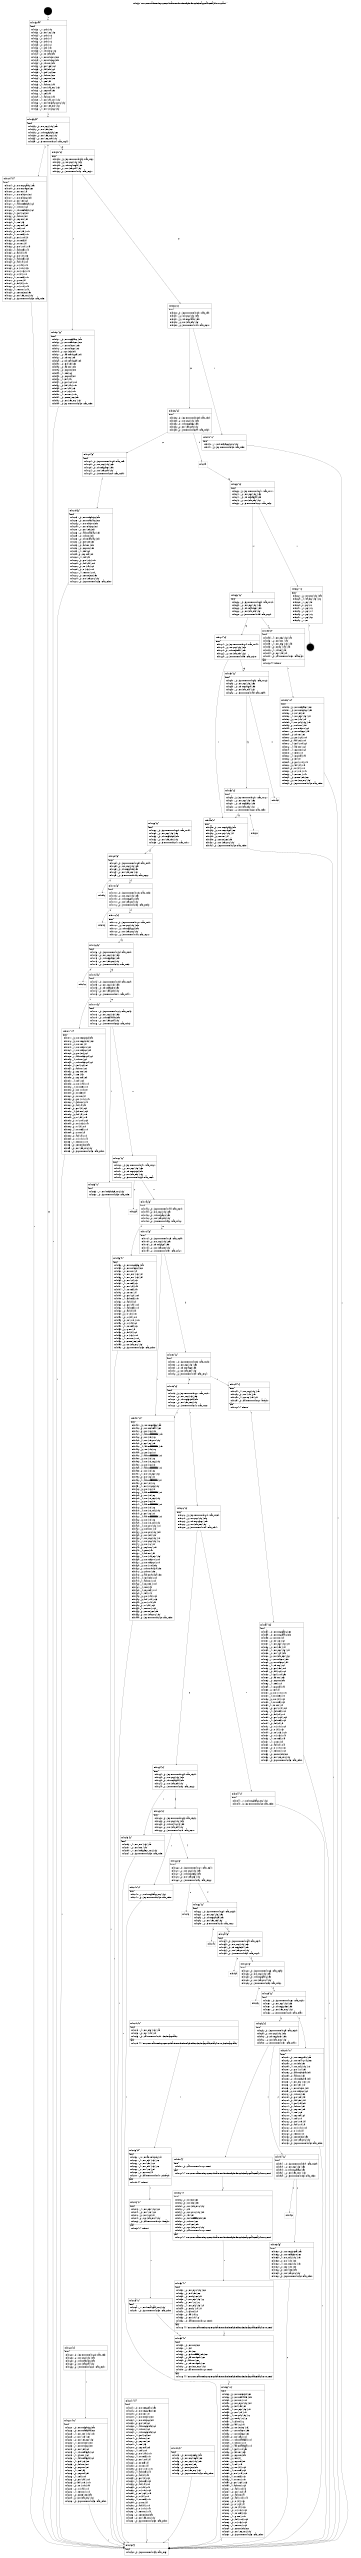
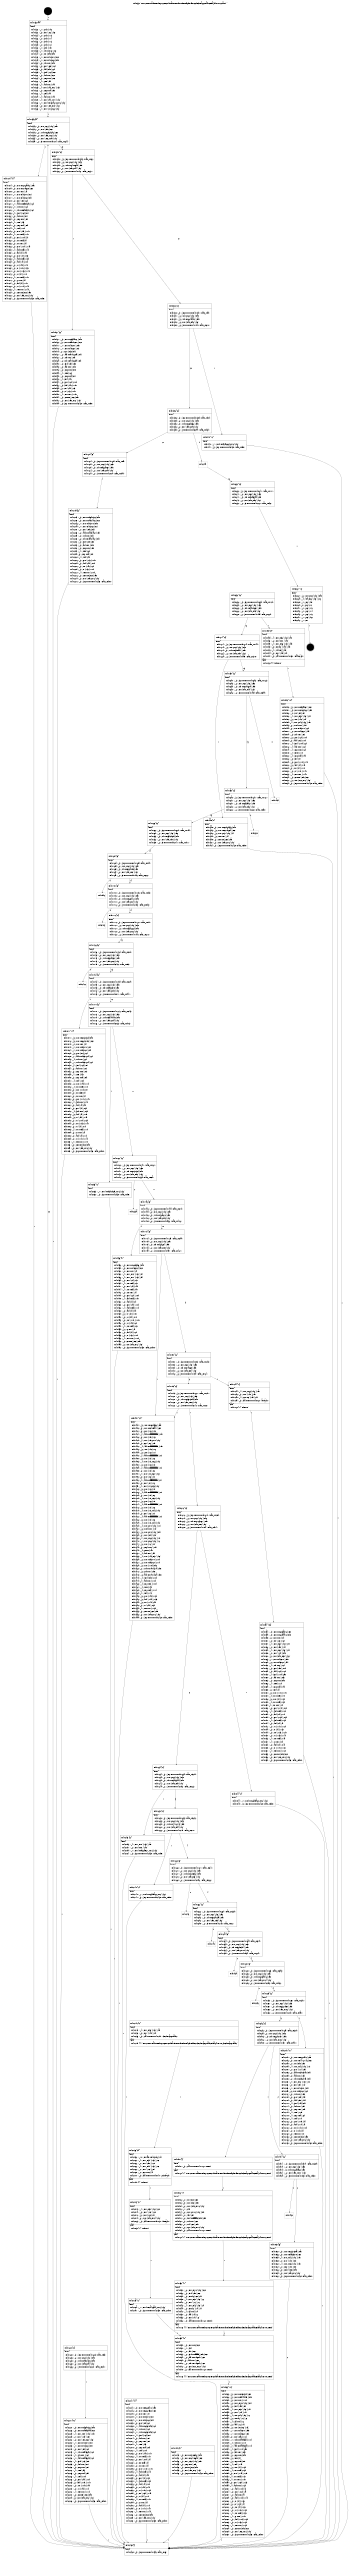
(252, 549) -> none
(237, 815) -> (208, 816)
